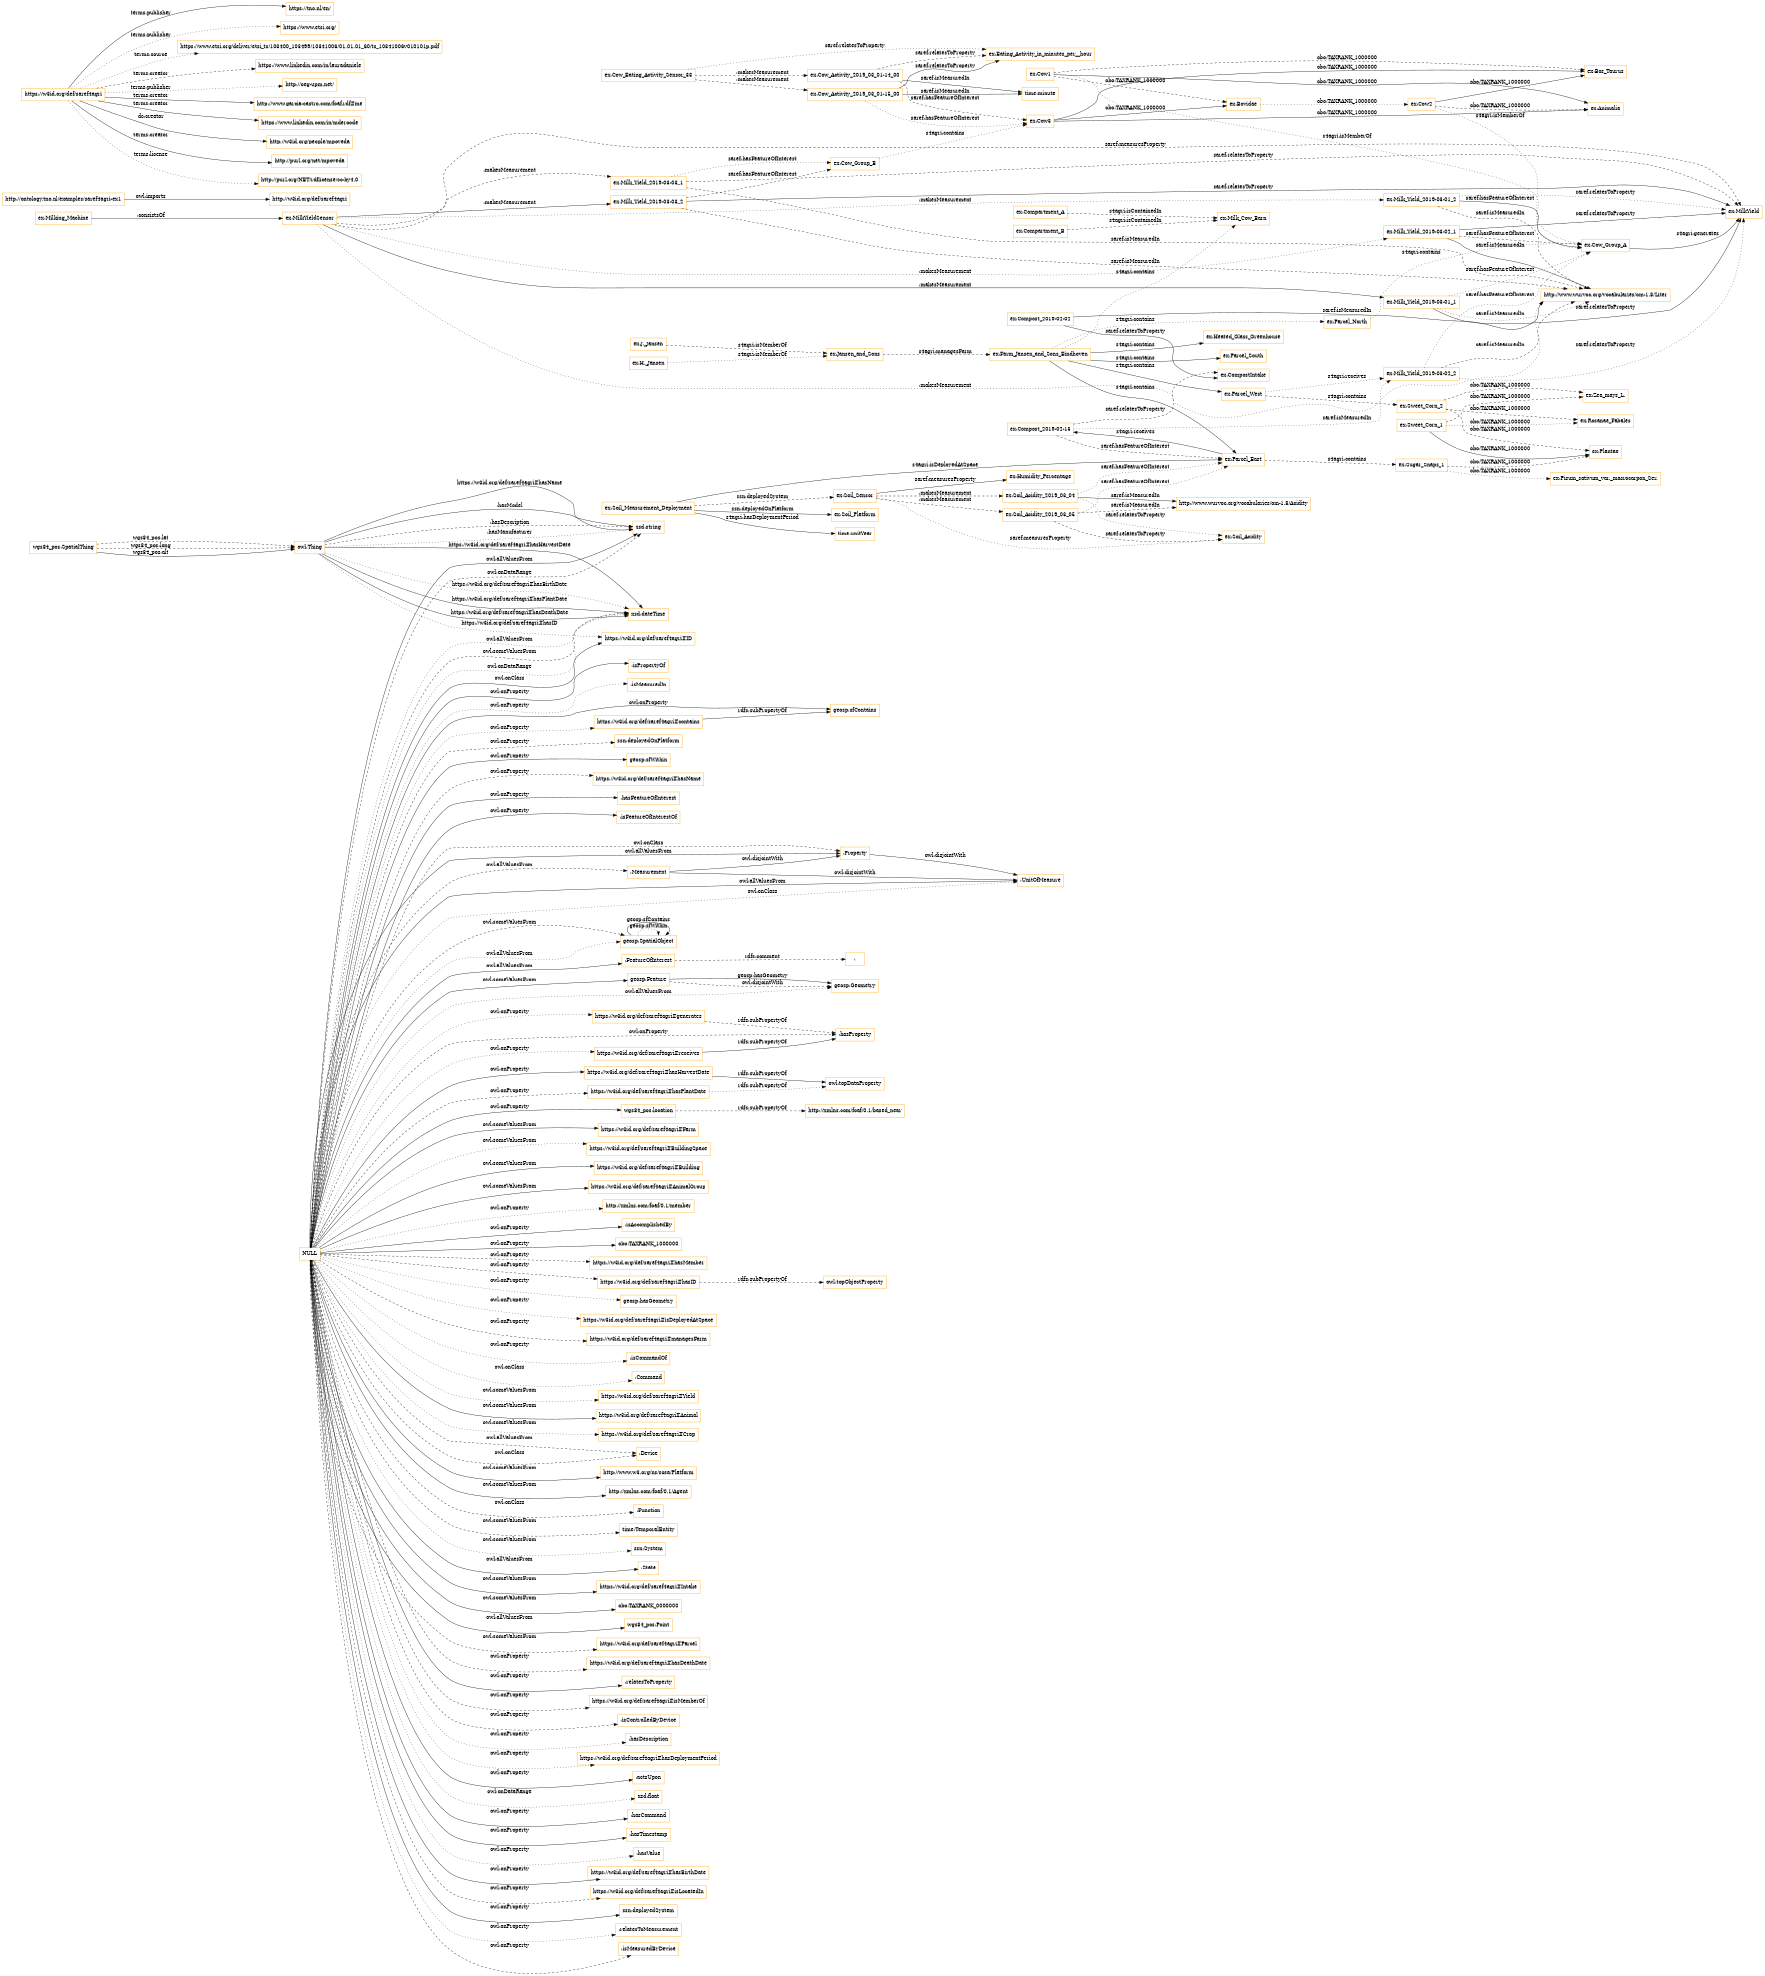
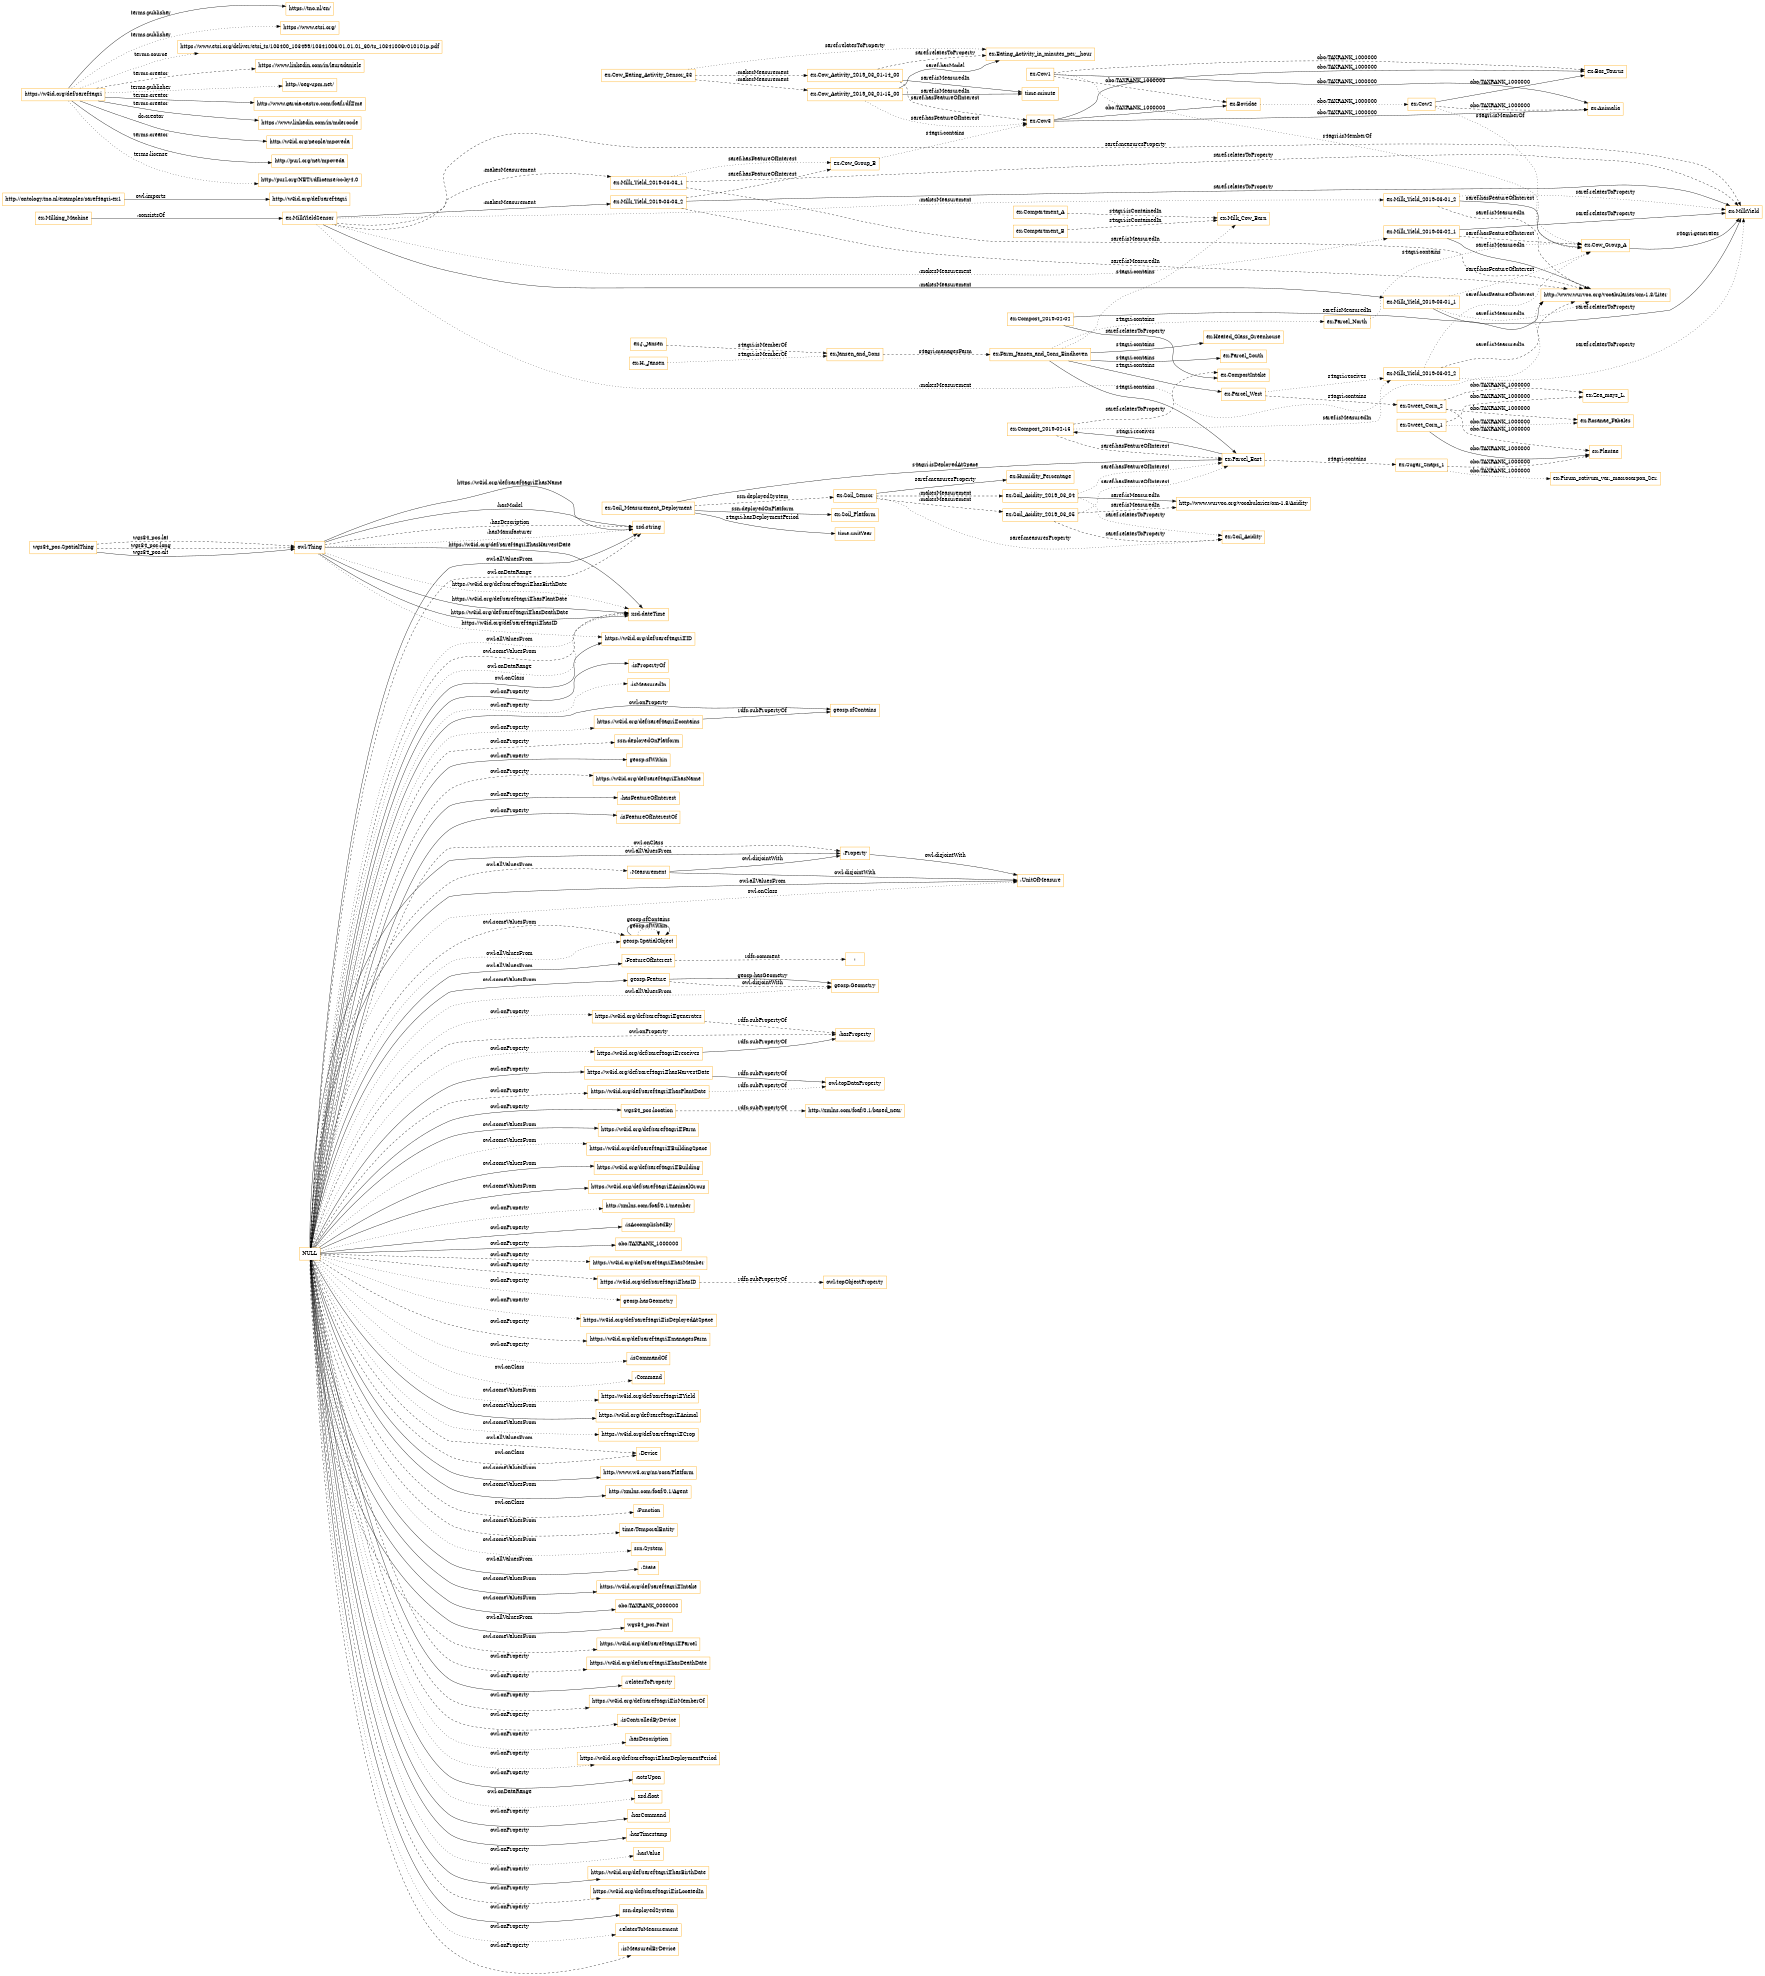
(945, 66) -> (945, 66)
